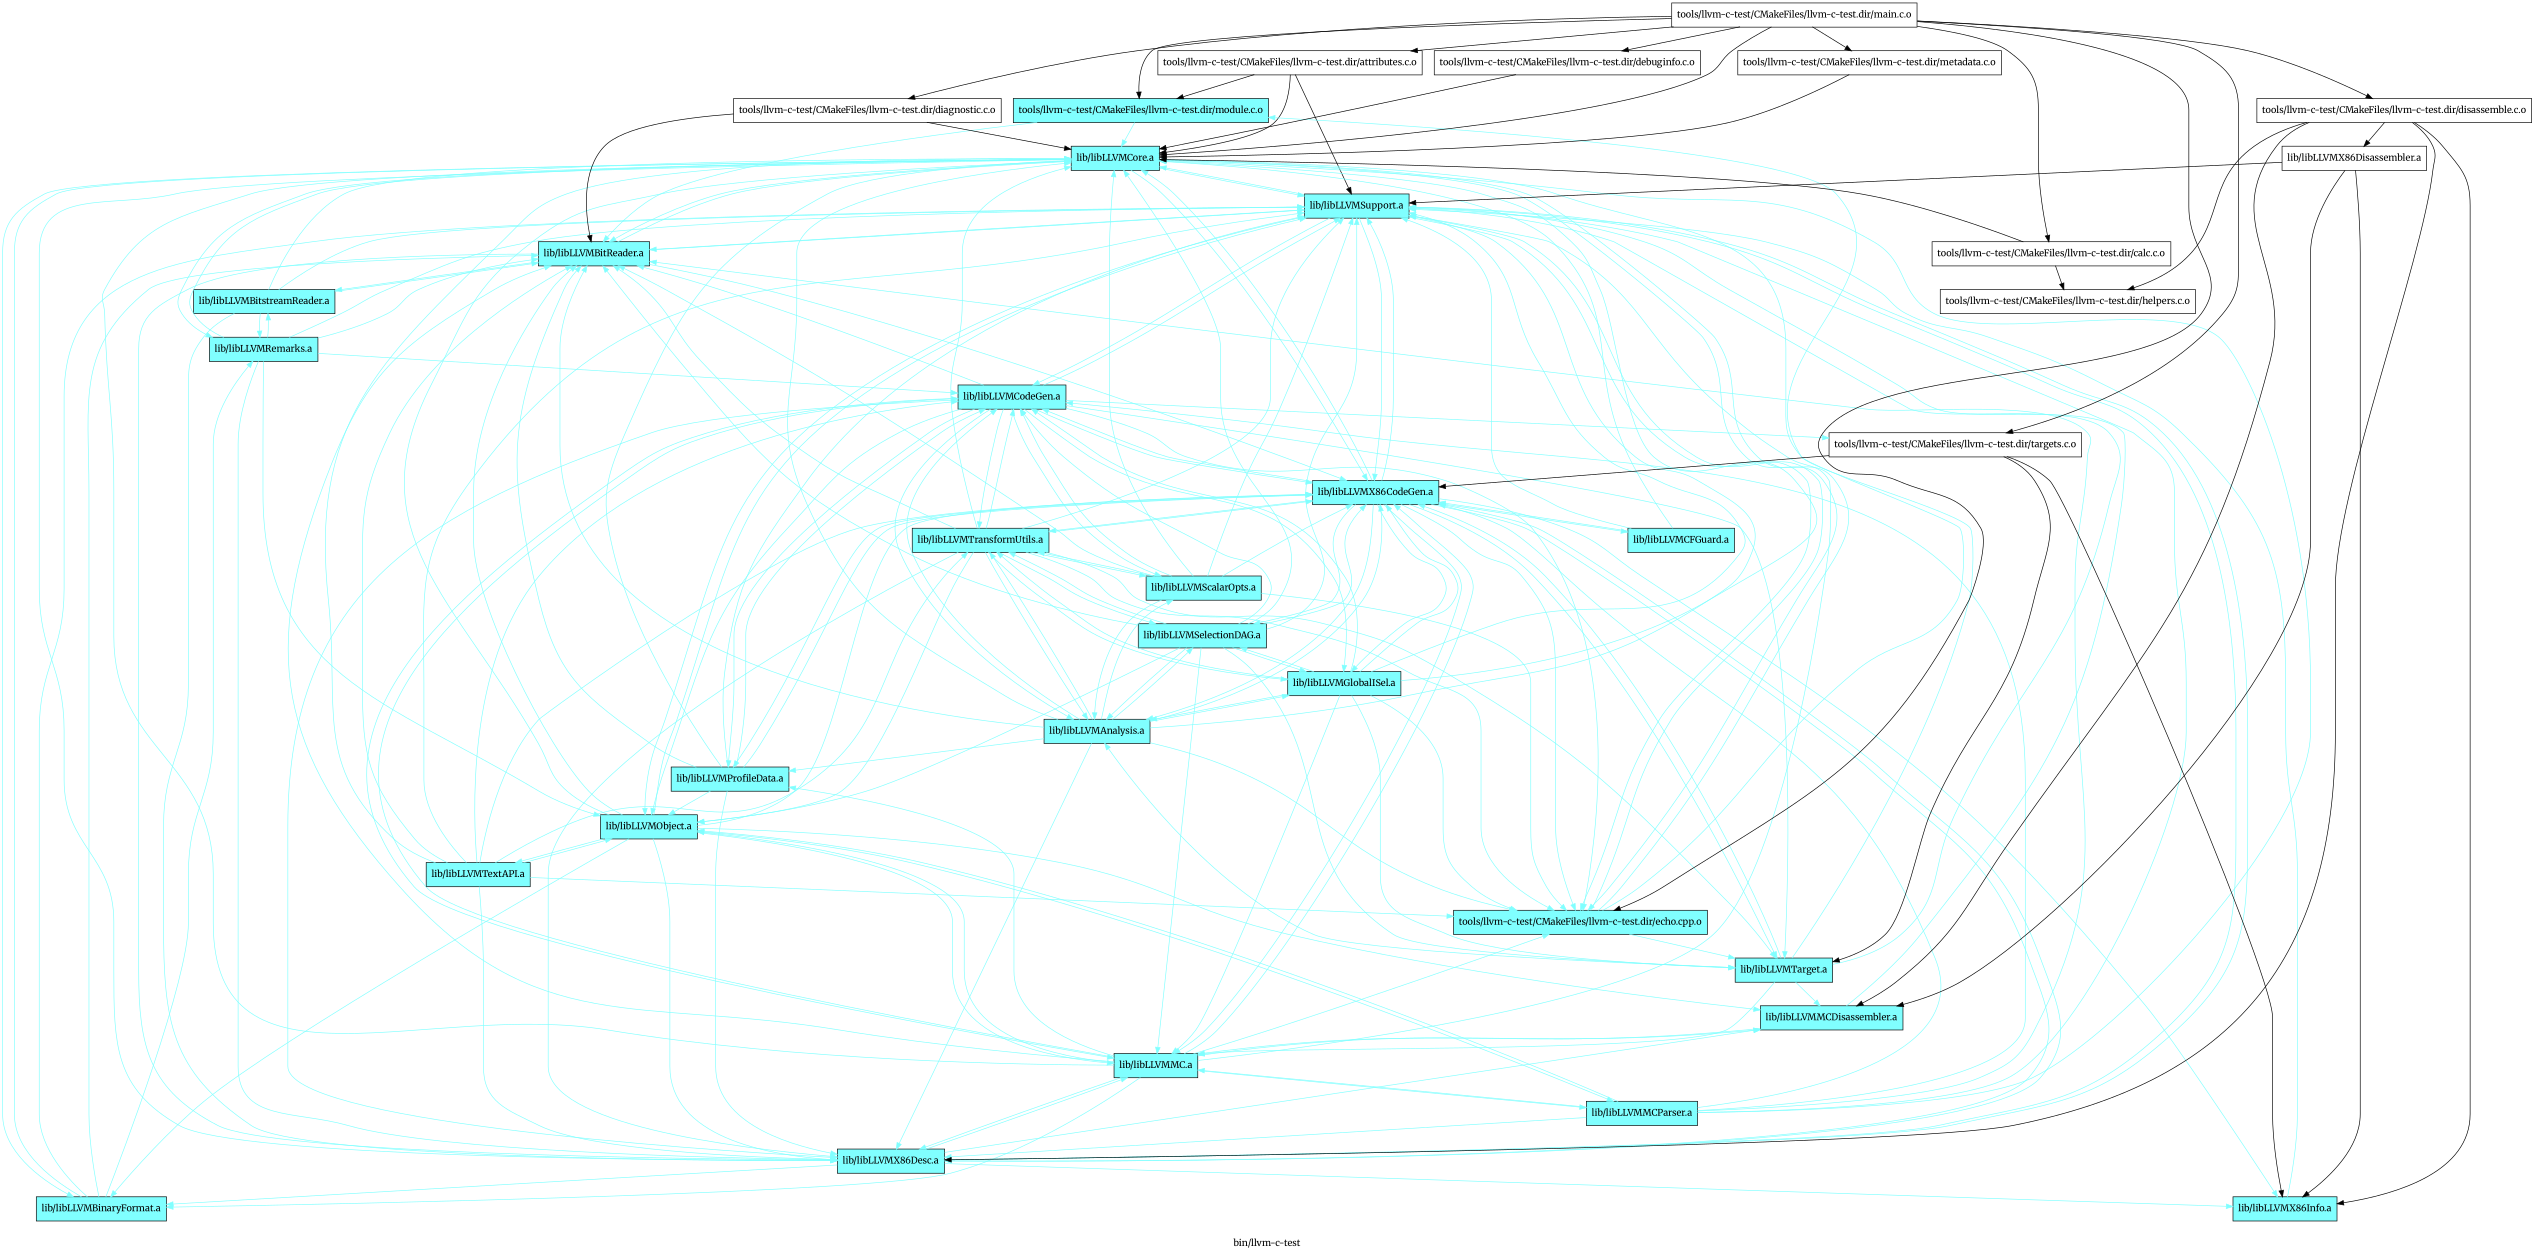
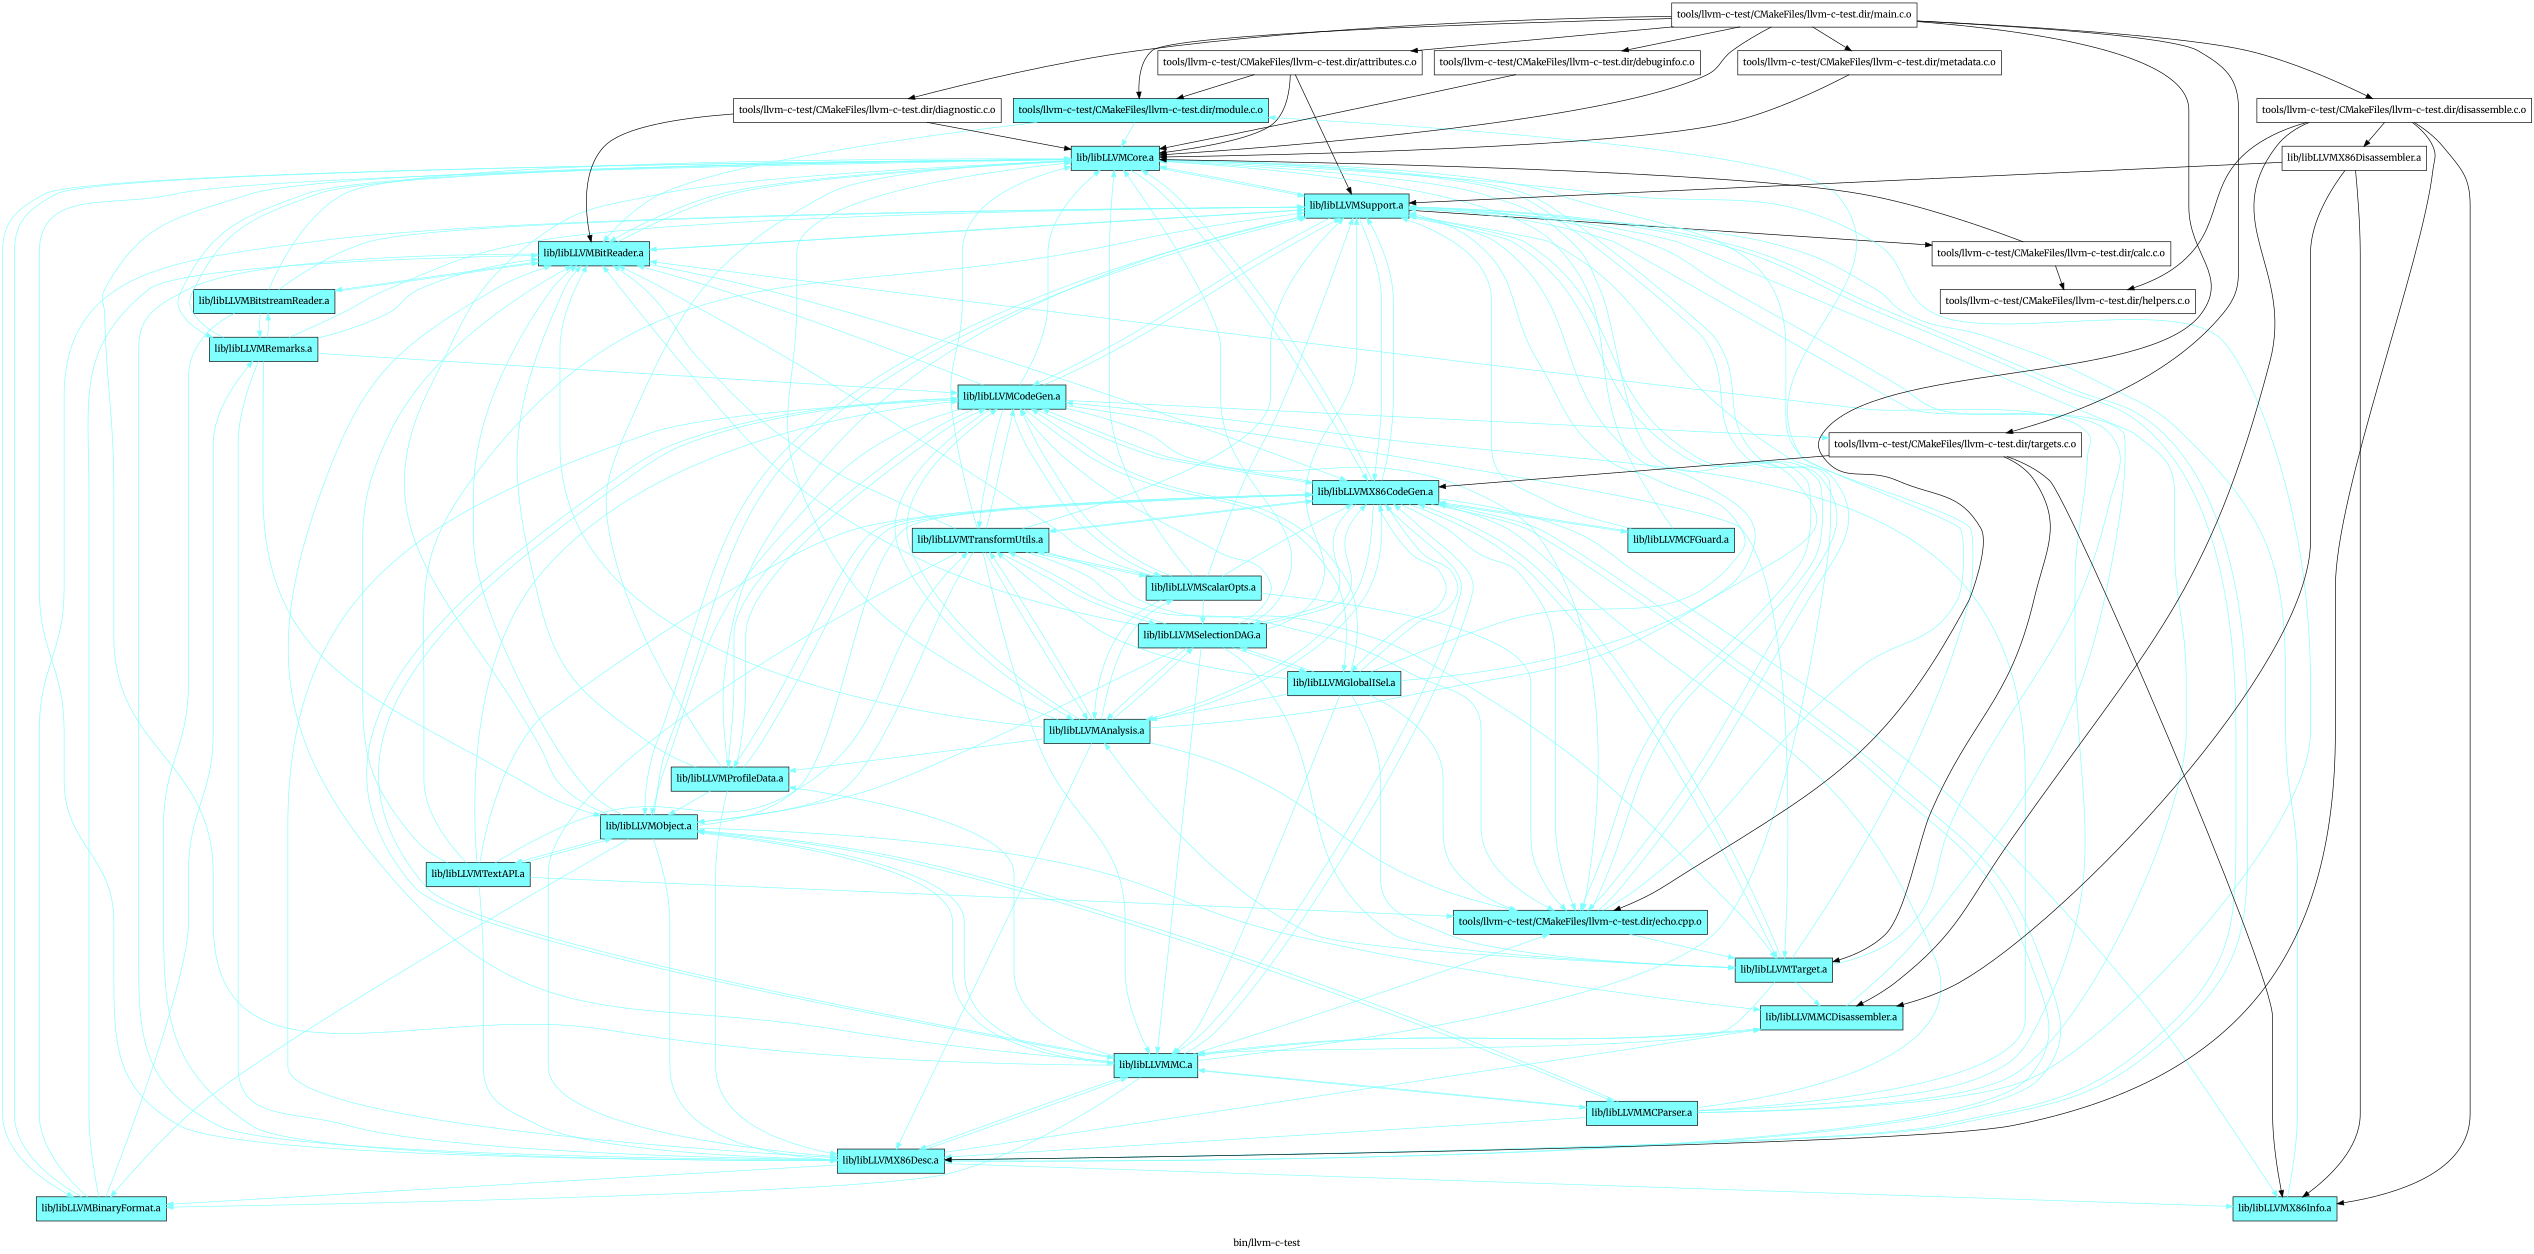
(2037, 91) -> (1745, 233)
(451, 292) -> (1048, 275)
none -> (1203, 609)
(1129, 649) -> (1071, 801)
(1216, 709) -> none
